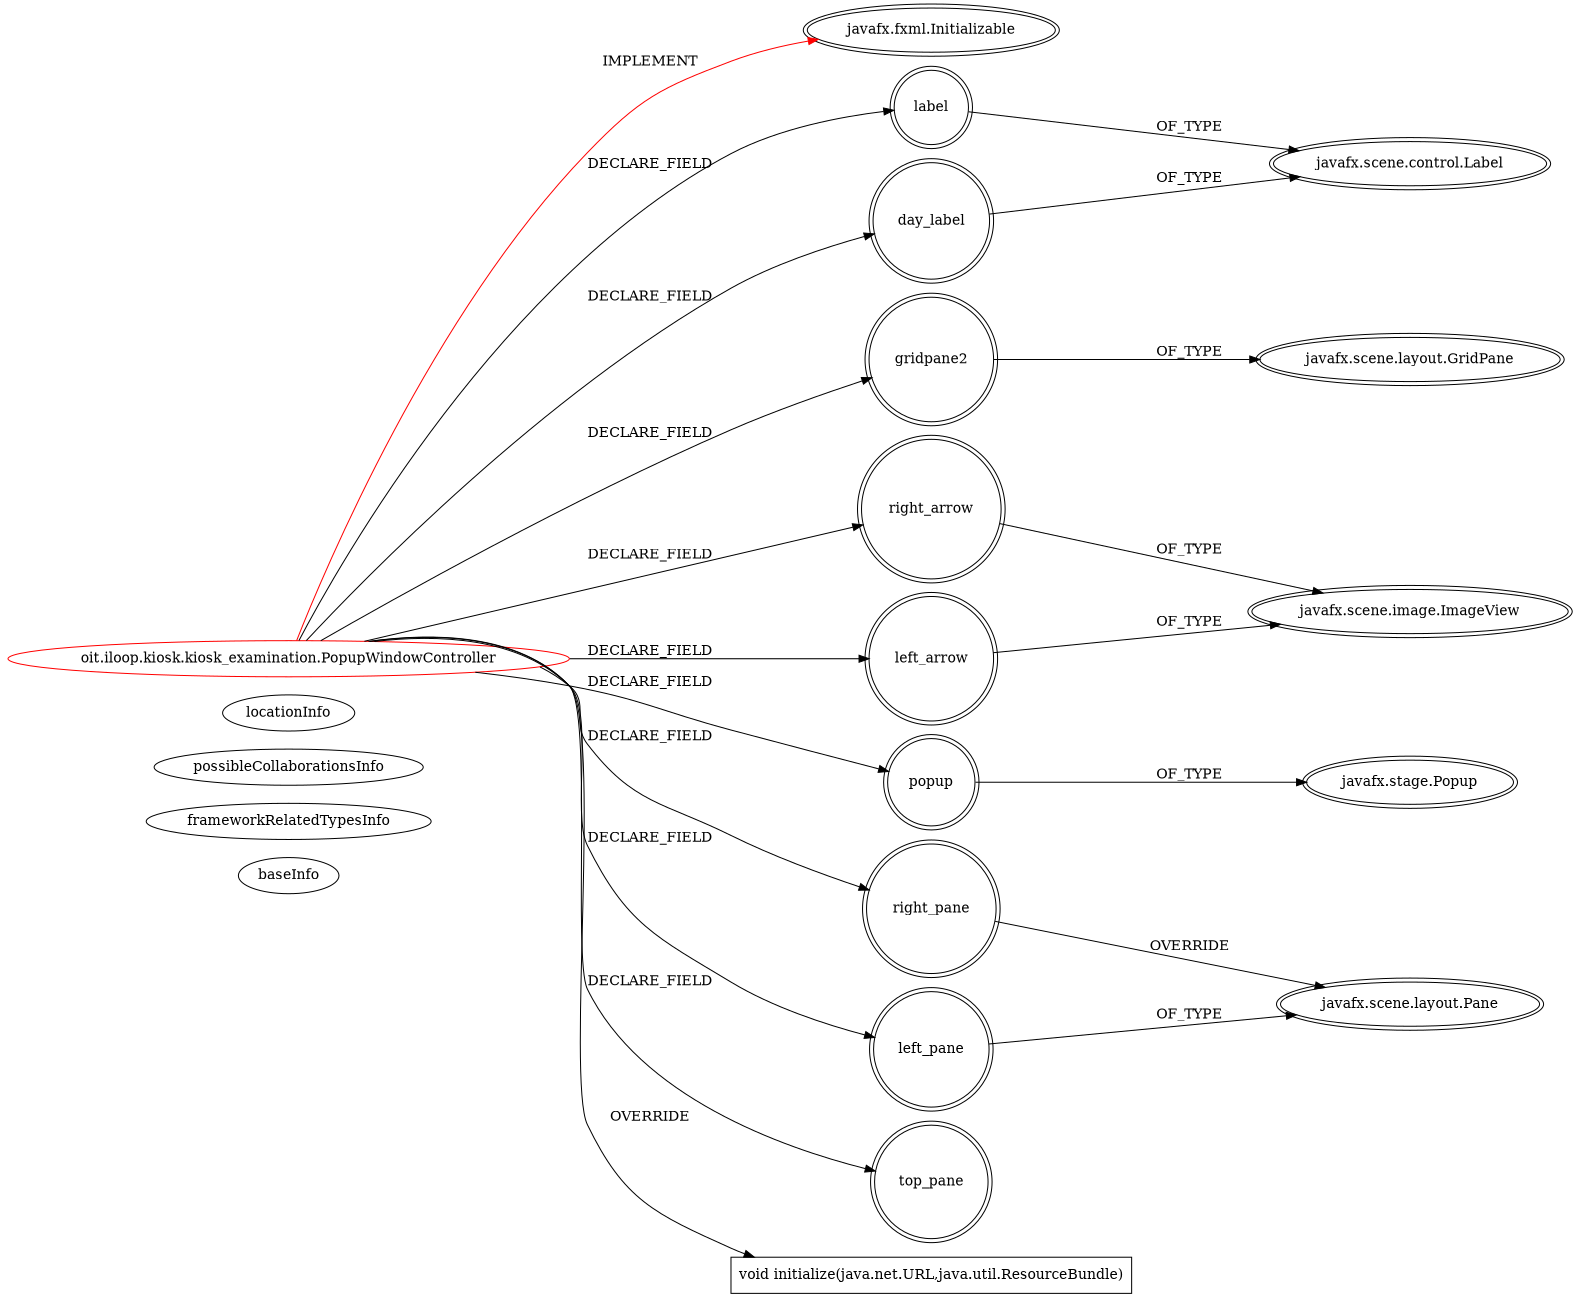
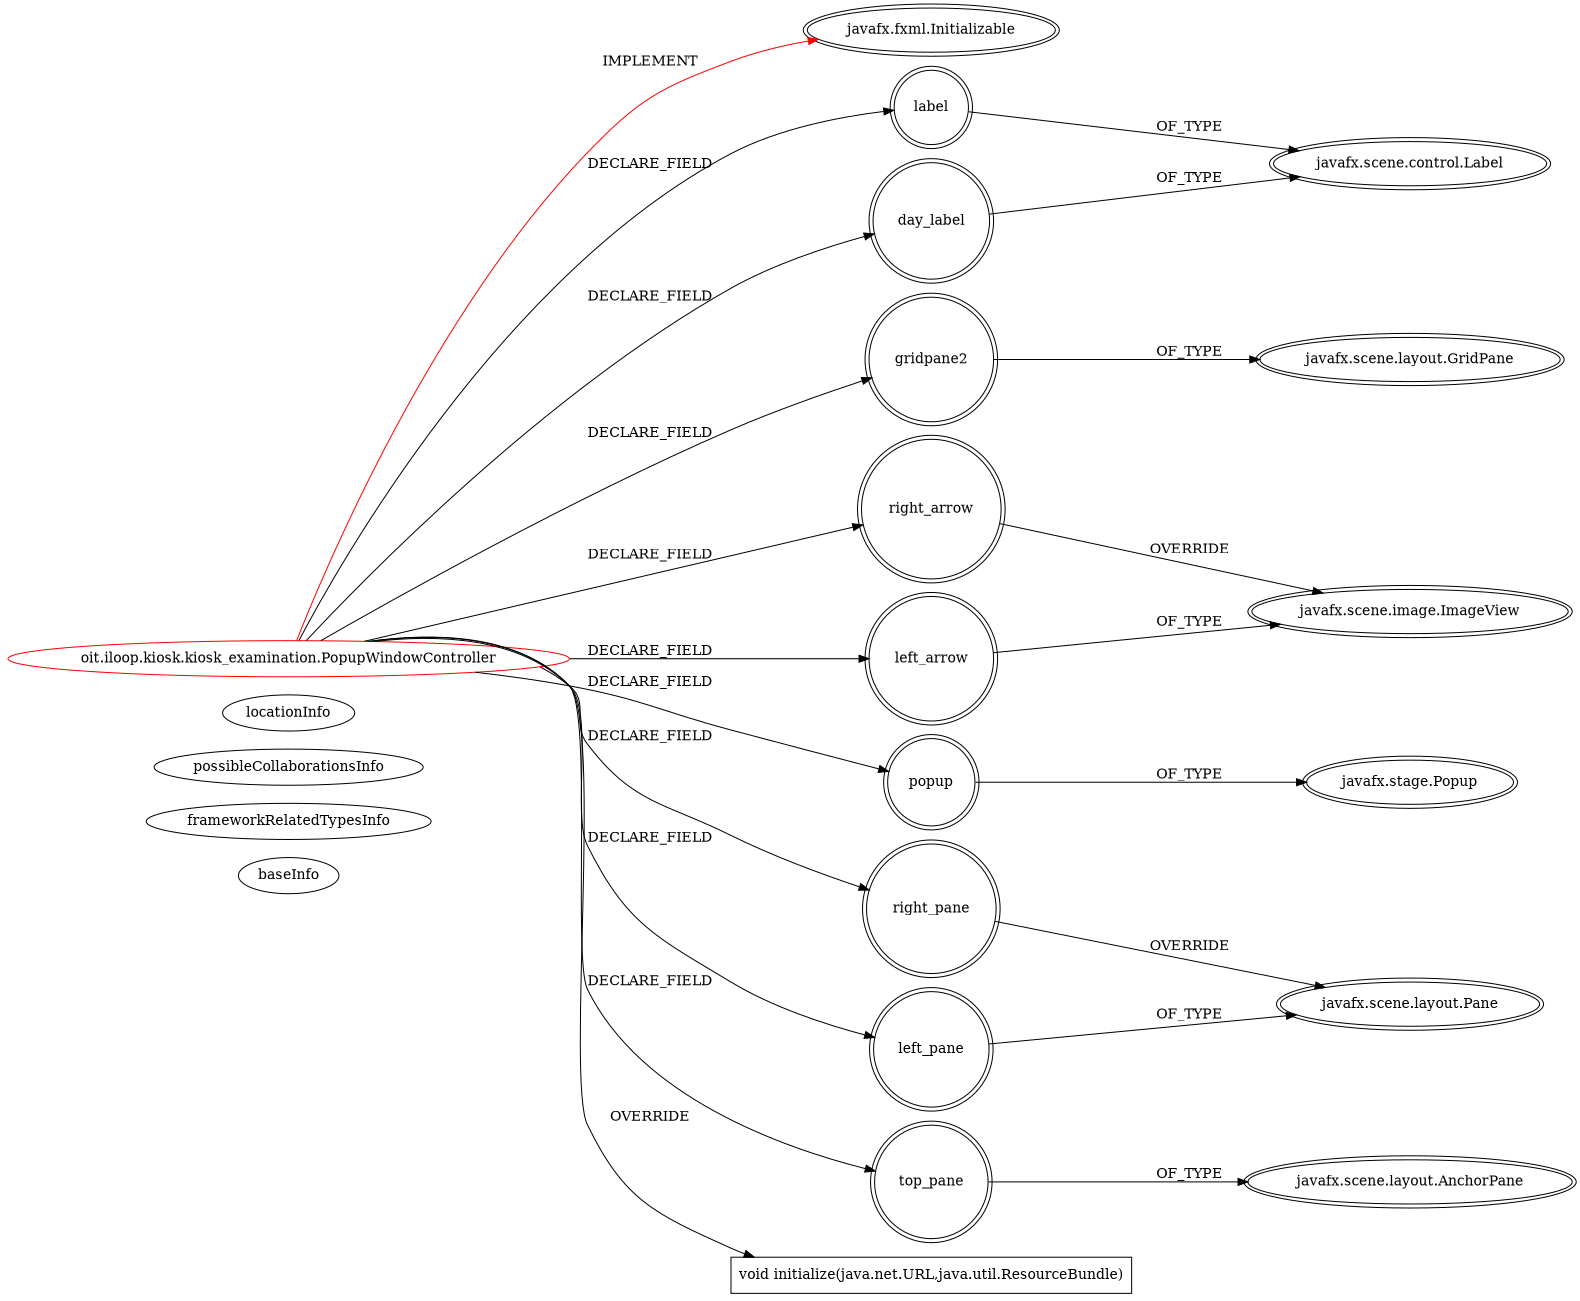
(1190, 550) -> (1190, 550)
none -> (1410, 1182)
